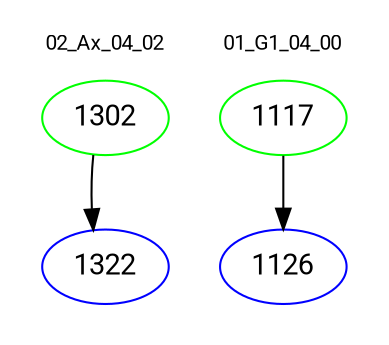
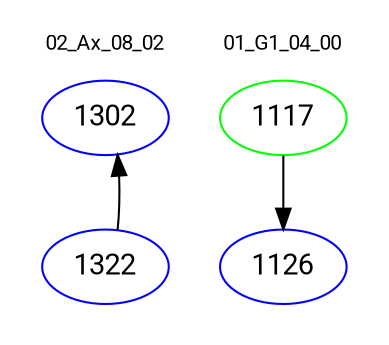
(105, 44) -> (105, 44)
(105, 118) -> (105, 118)
(92, 182) -> (119, 203)
